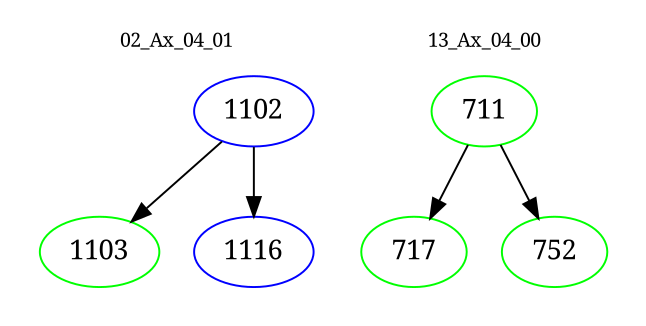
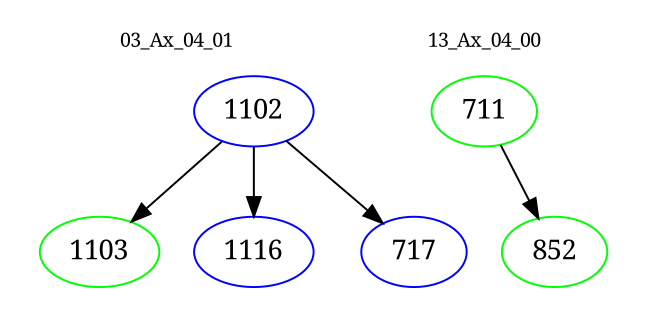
(177, 42) -> (177, 42)
(454, 173) -> (317, 167)
(414, 252) -> (414, 252)
(555, 252) -> (555, 252)
